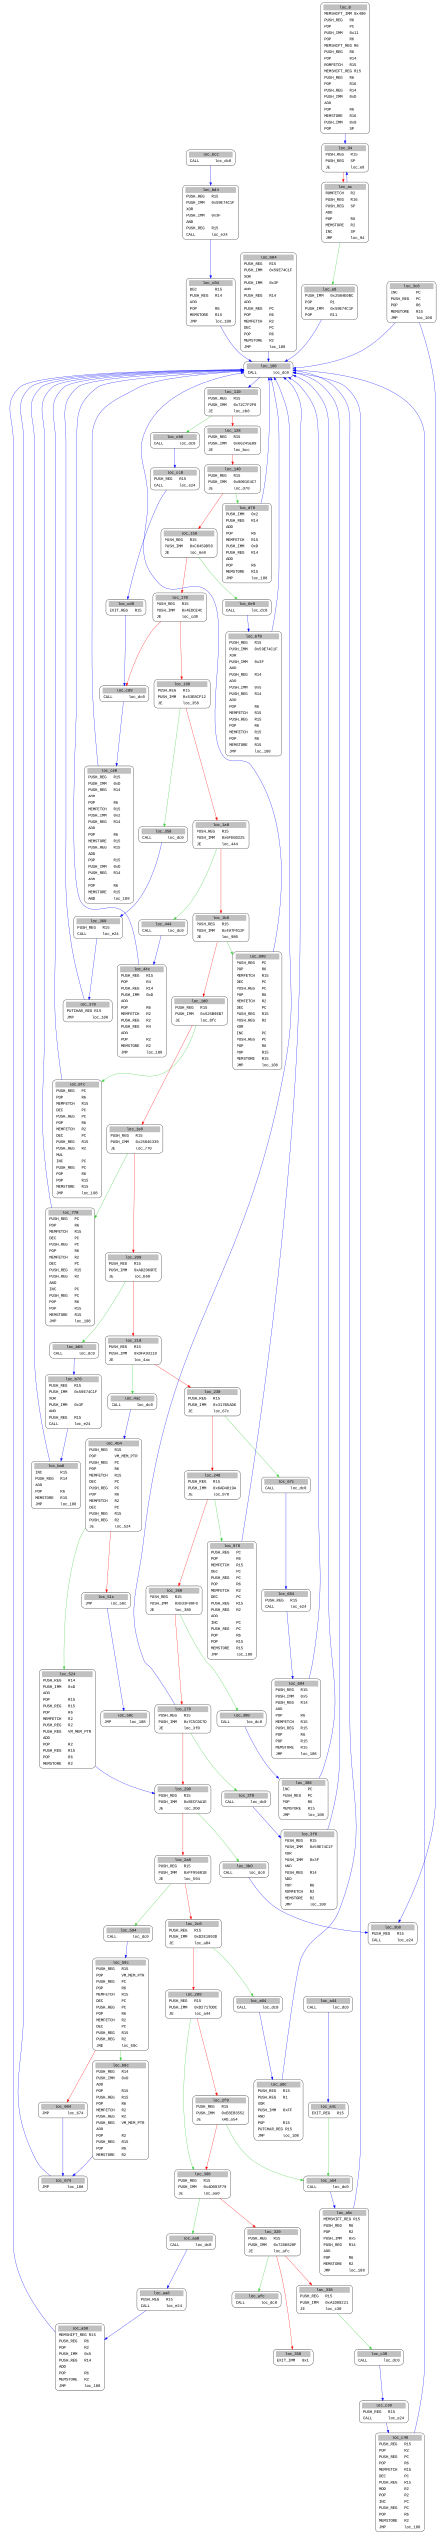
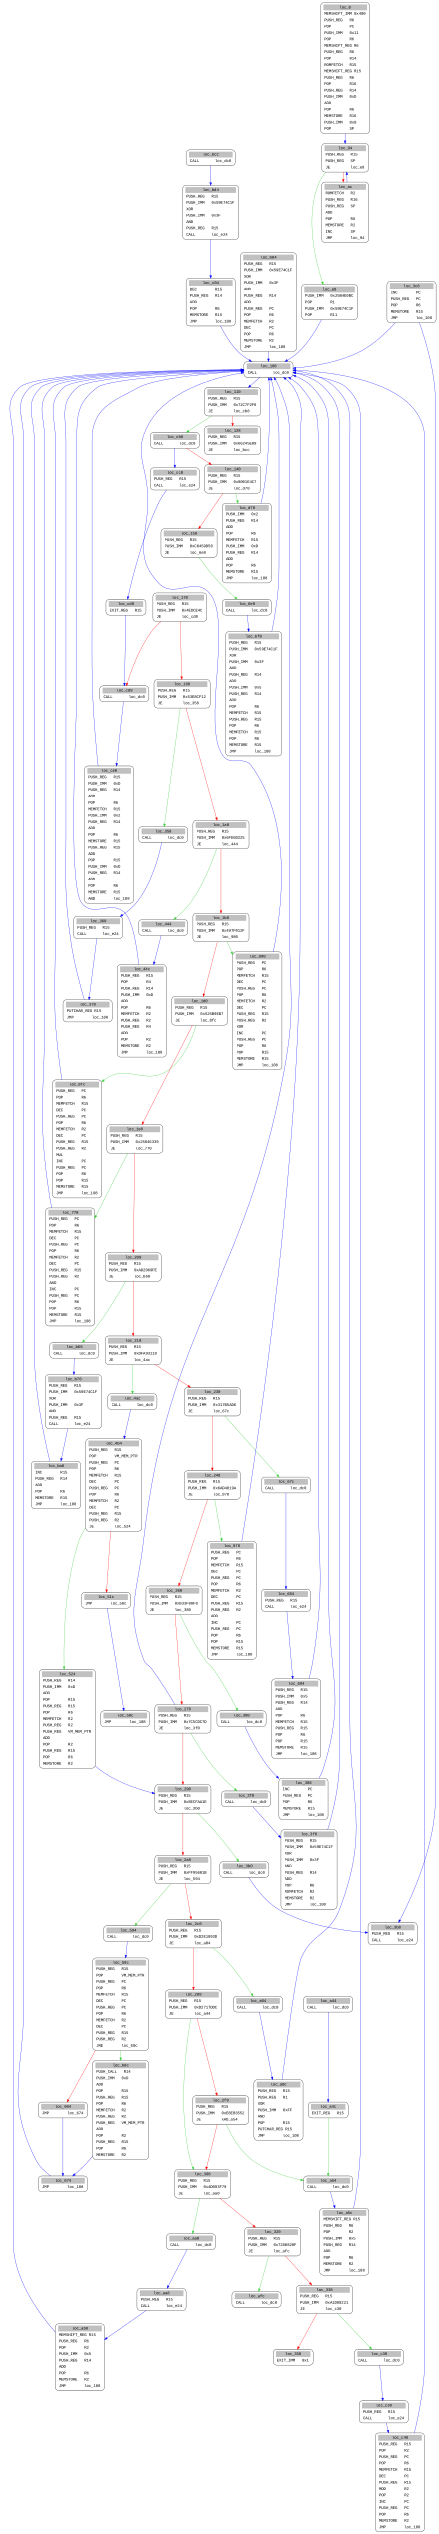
(336, 262) -> (312, 226)
(233, 458) -> (198, 456)
(185, 574) -> none
(112, 2072) -> (113, 2072)
(286, 2301) -> (308, 2330)
